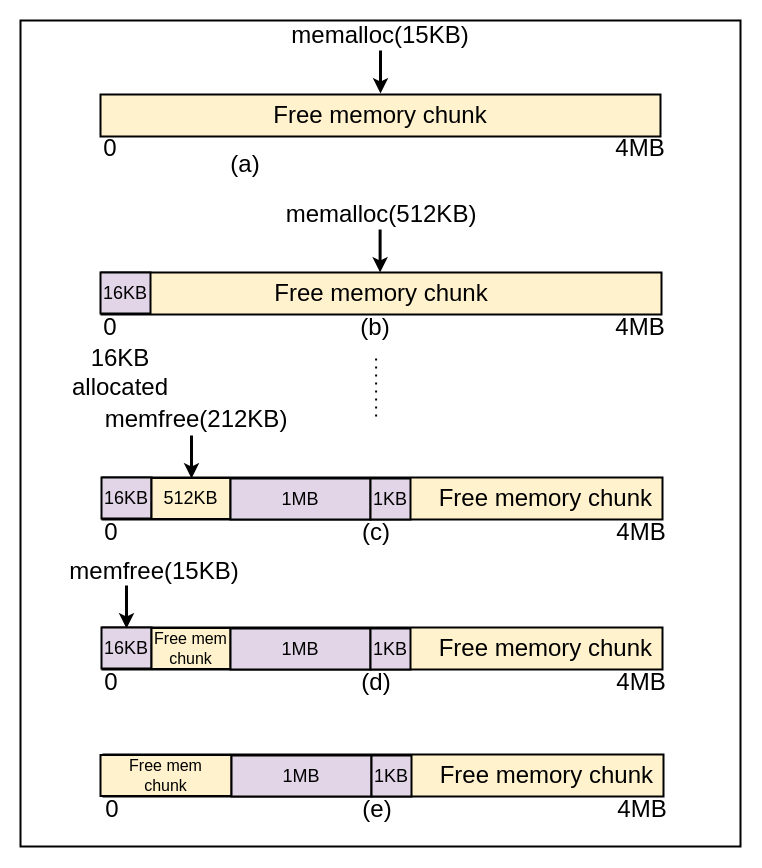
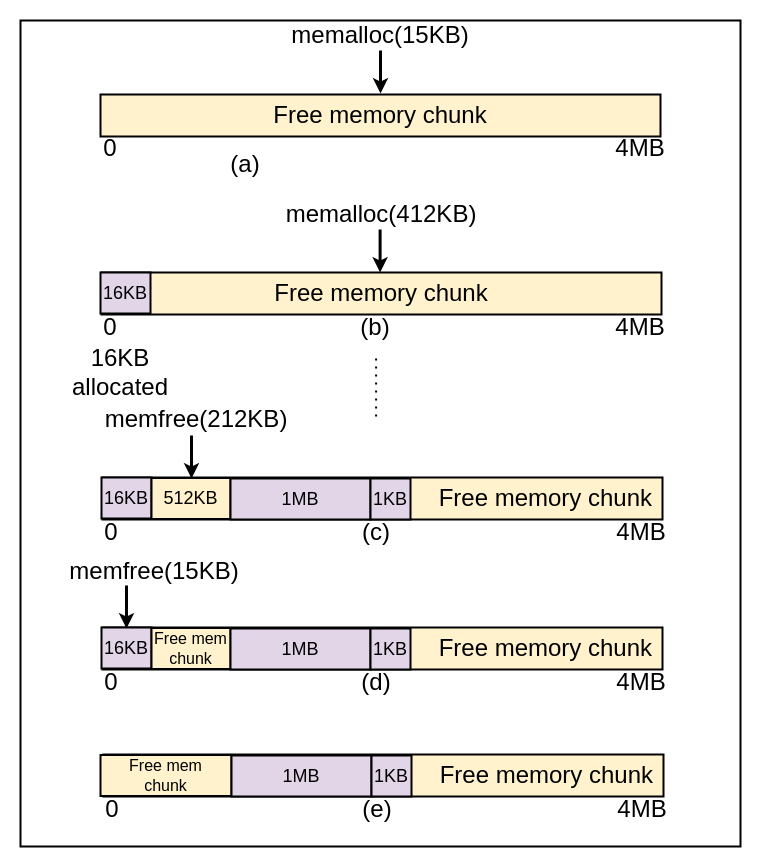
(382, 215) -> (382, 215)
